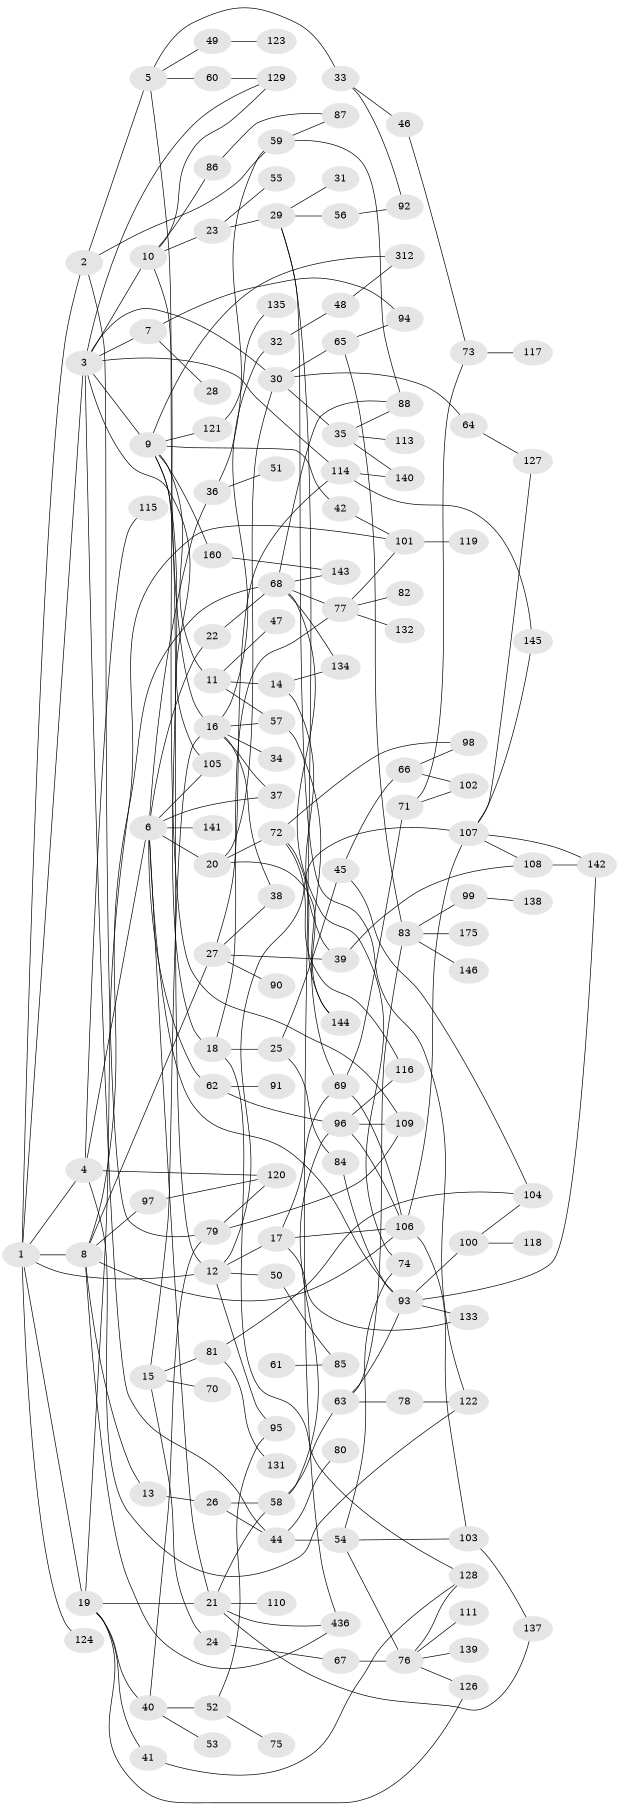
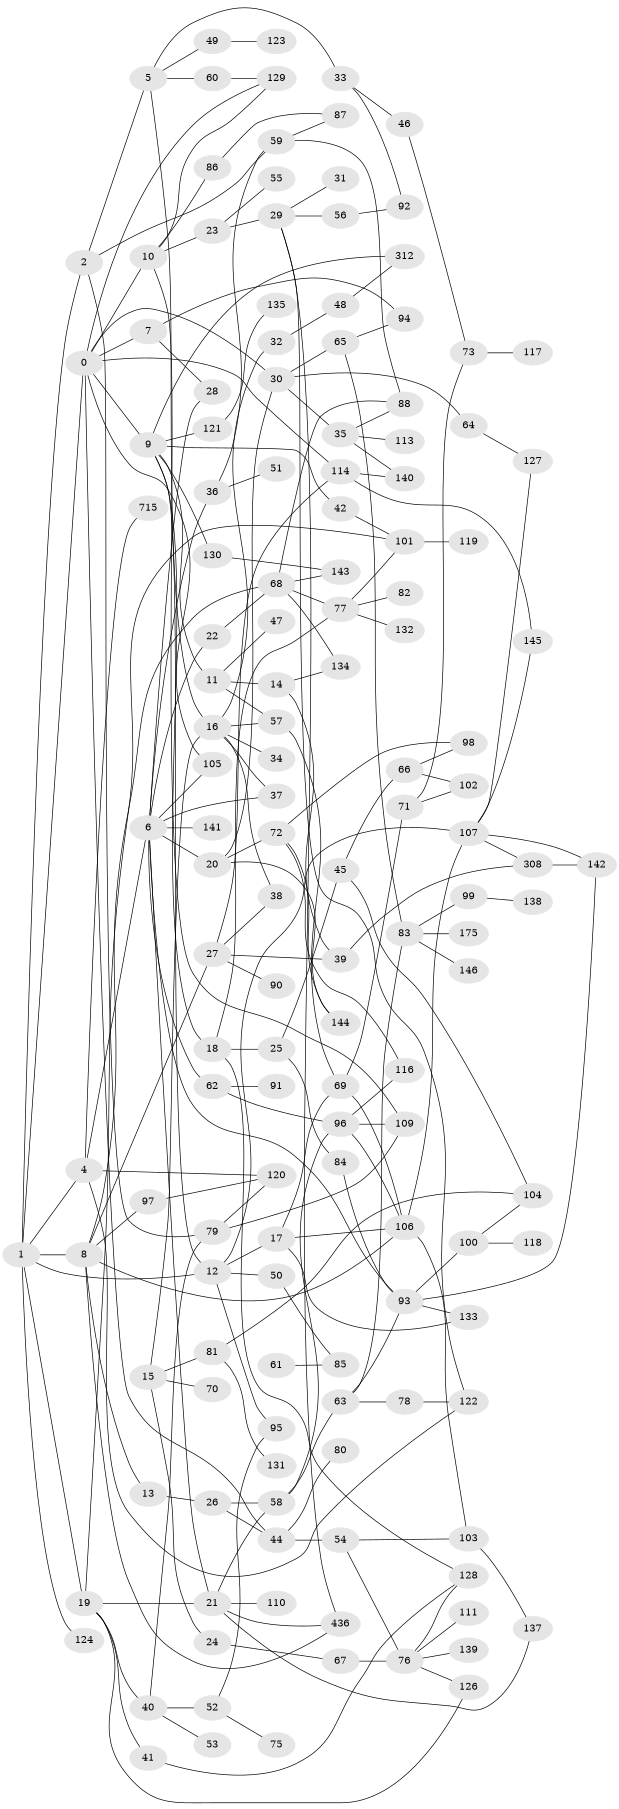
(84, 363) -> (84, 363)
(148, 508) -> (148, 508)
(212, 556) -> (212, 556)
none -> (166, 606)
(533, 865) -> (533, 865)
(405, 1264) -> none
